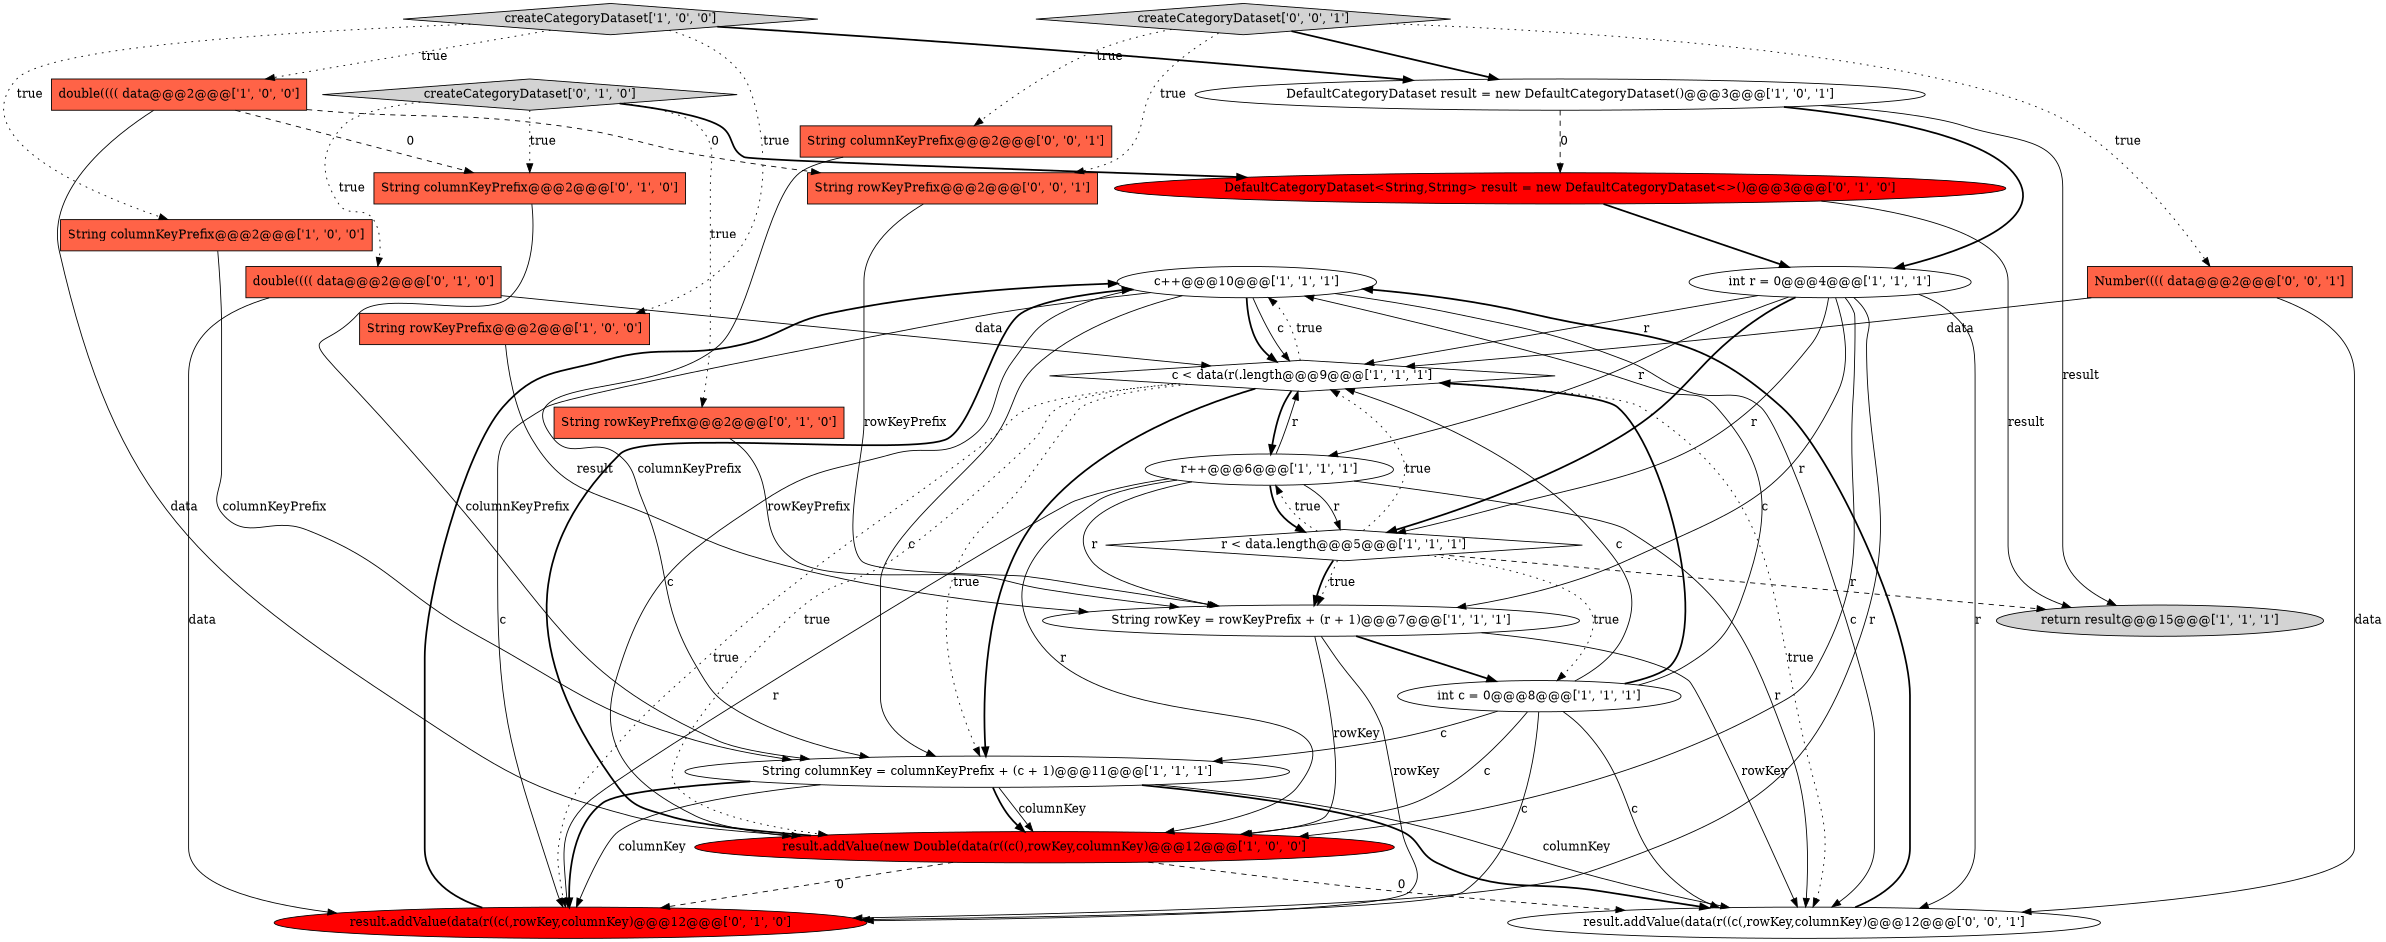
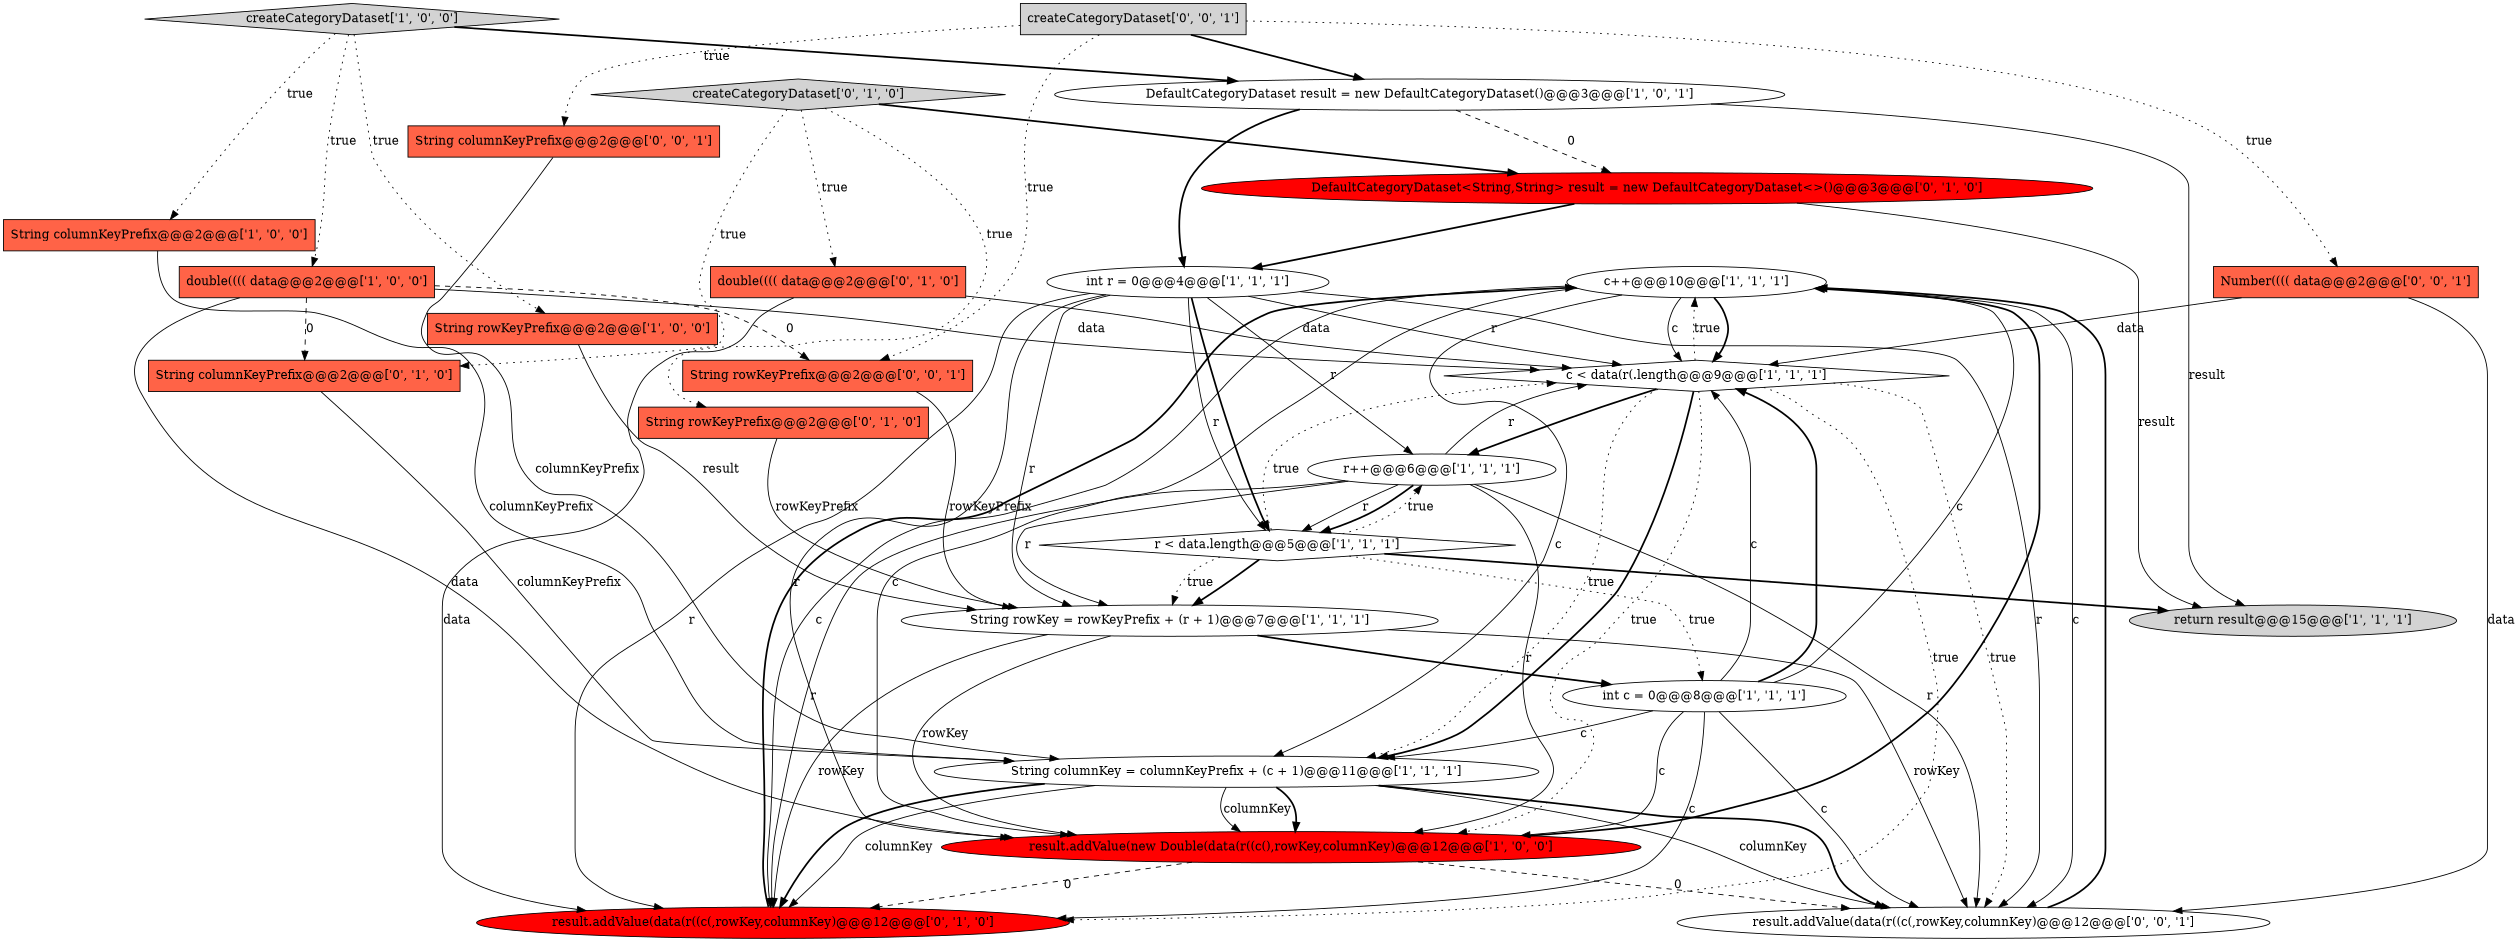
(1243, 19) -> (1133, 19)
none -> (982, 335)
(1738, 582) -> (1771, 582)
